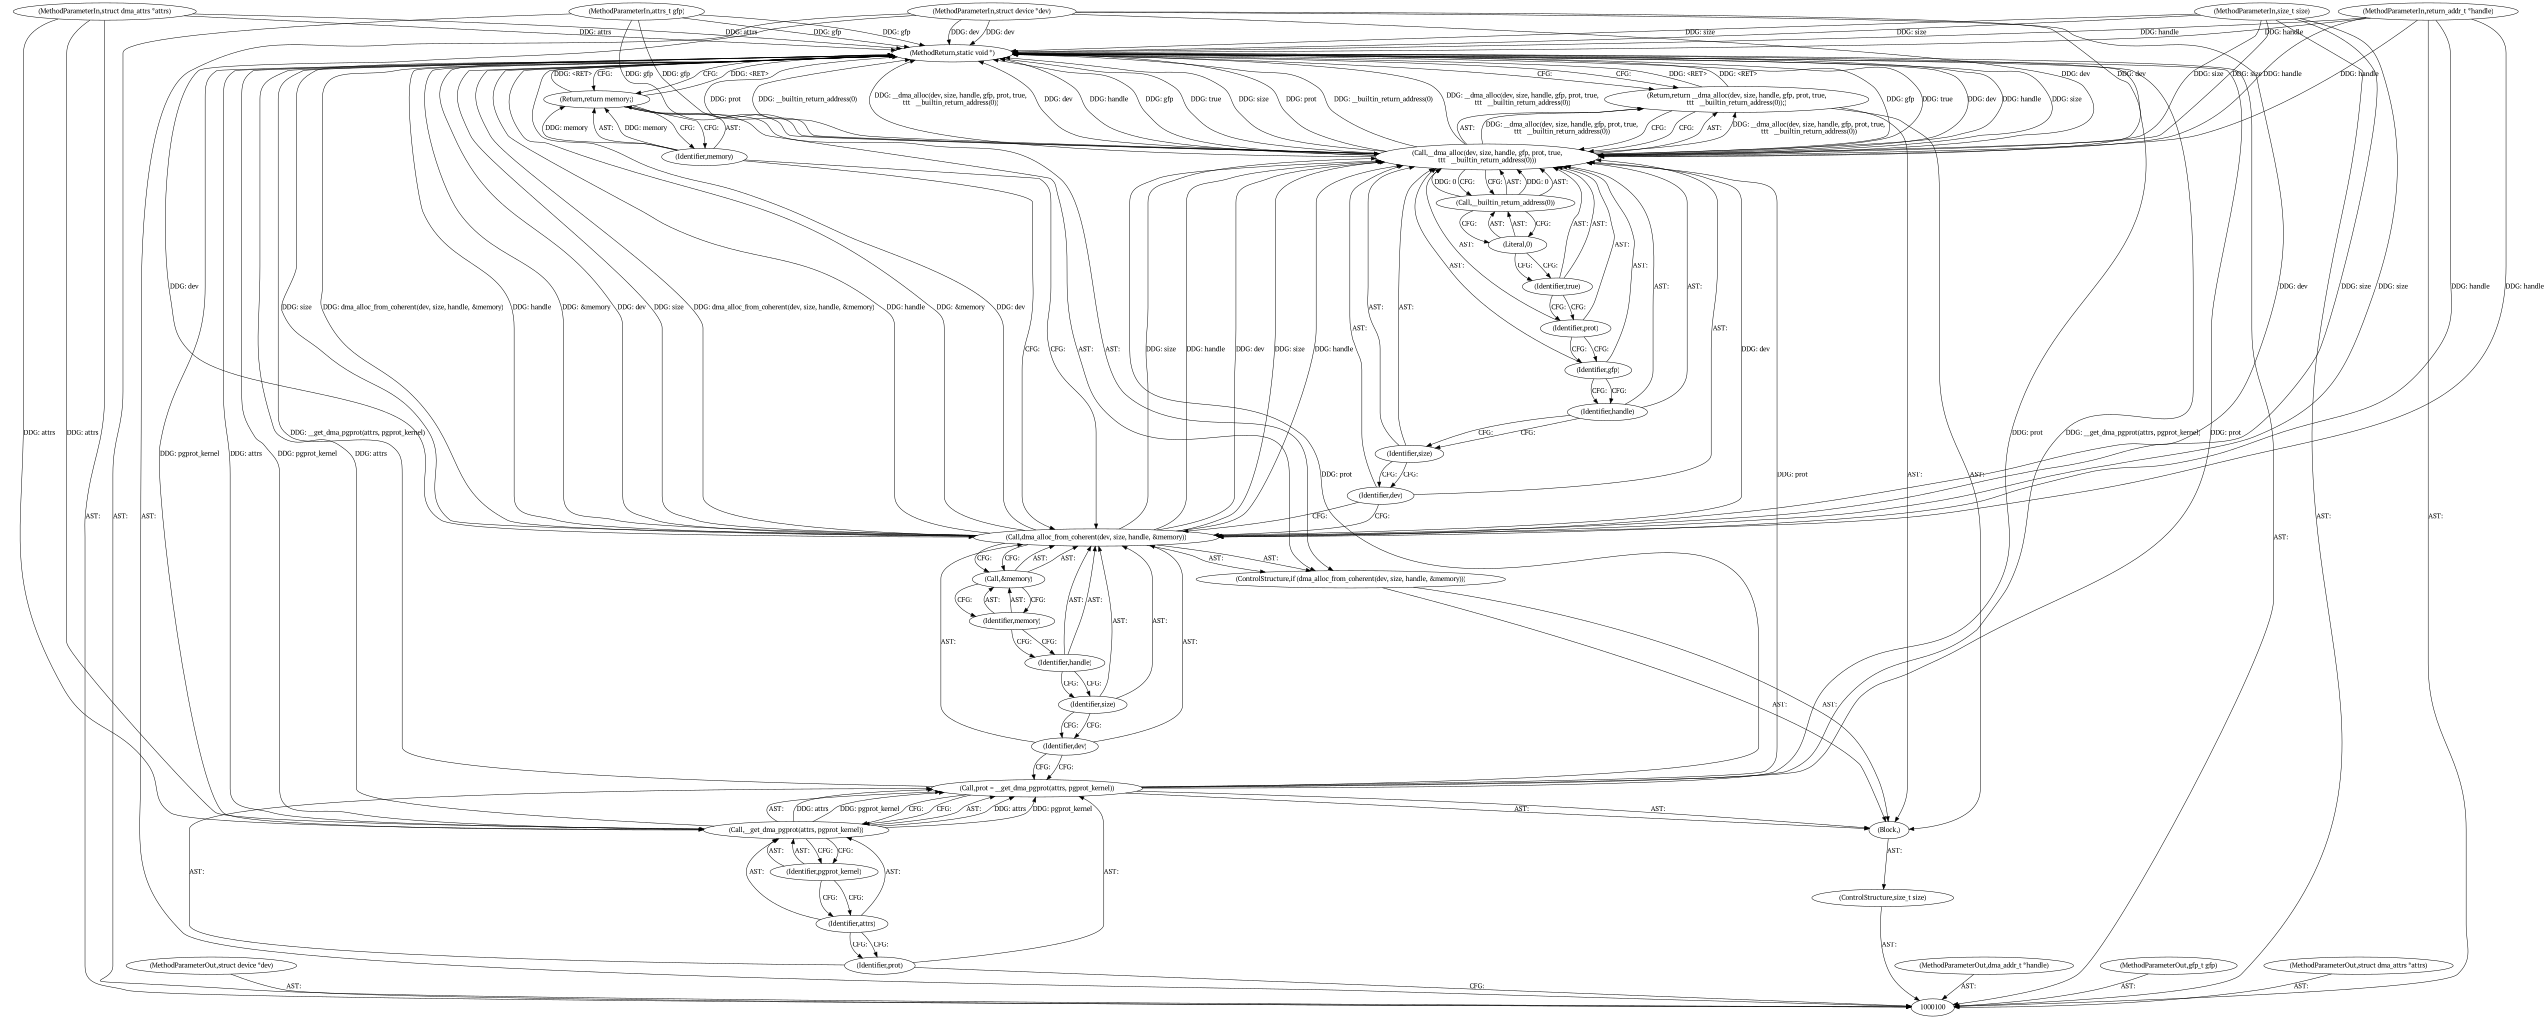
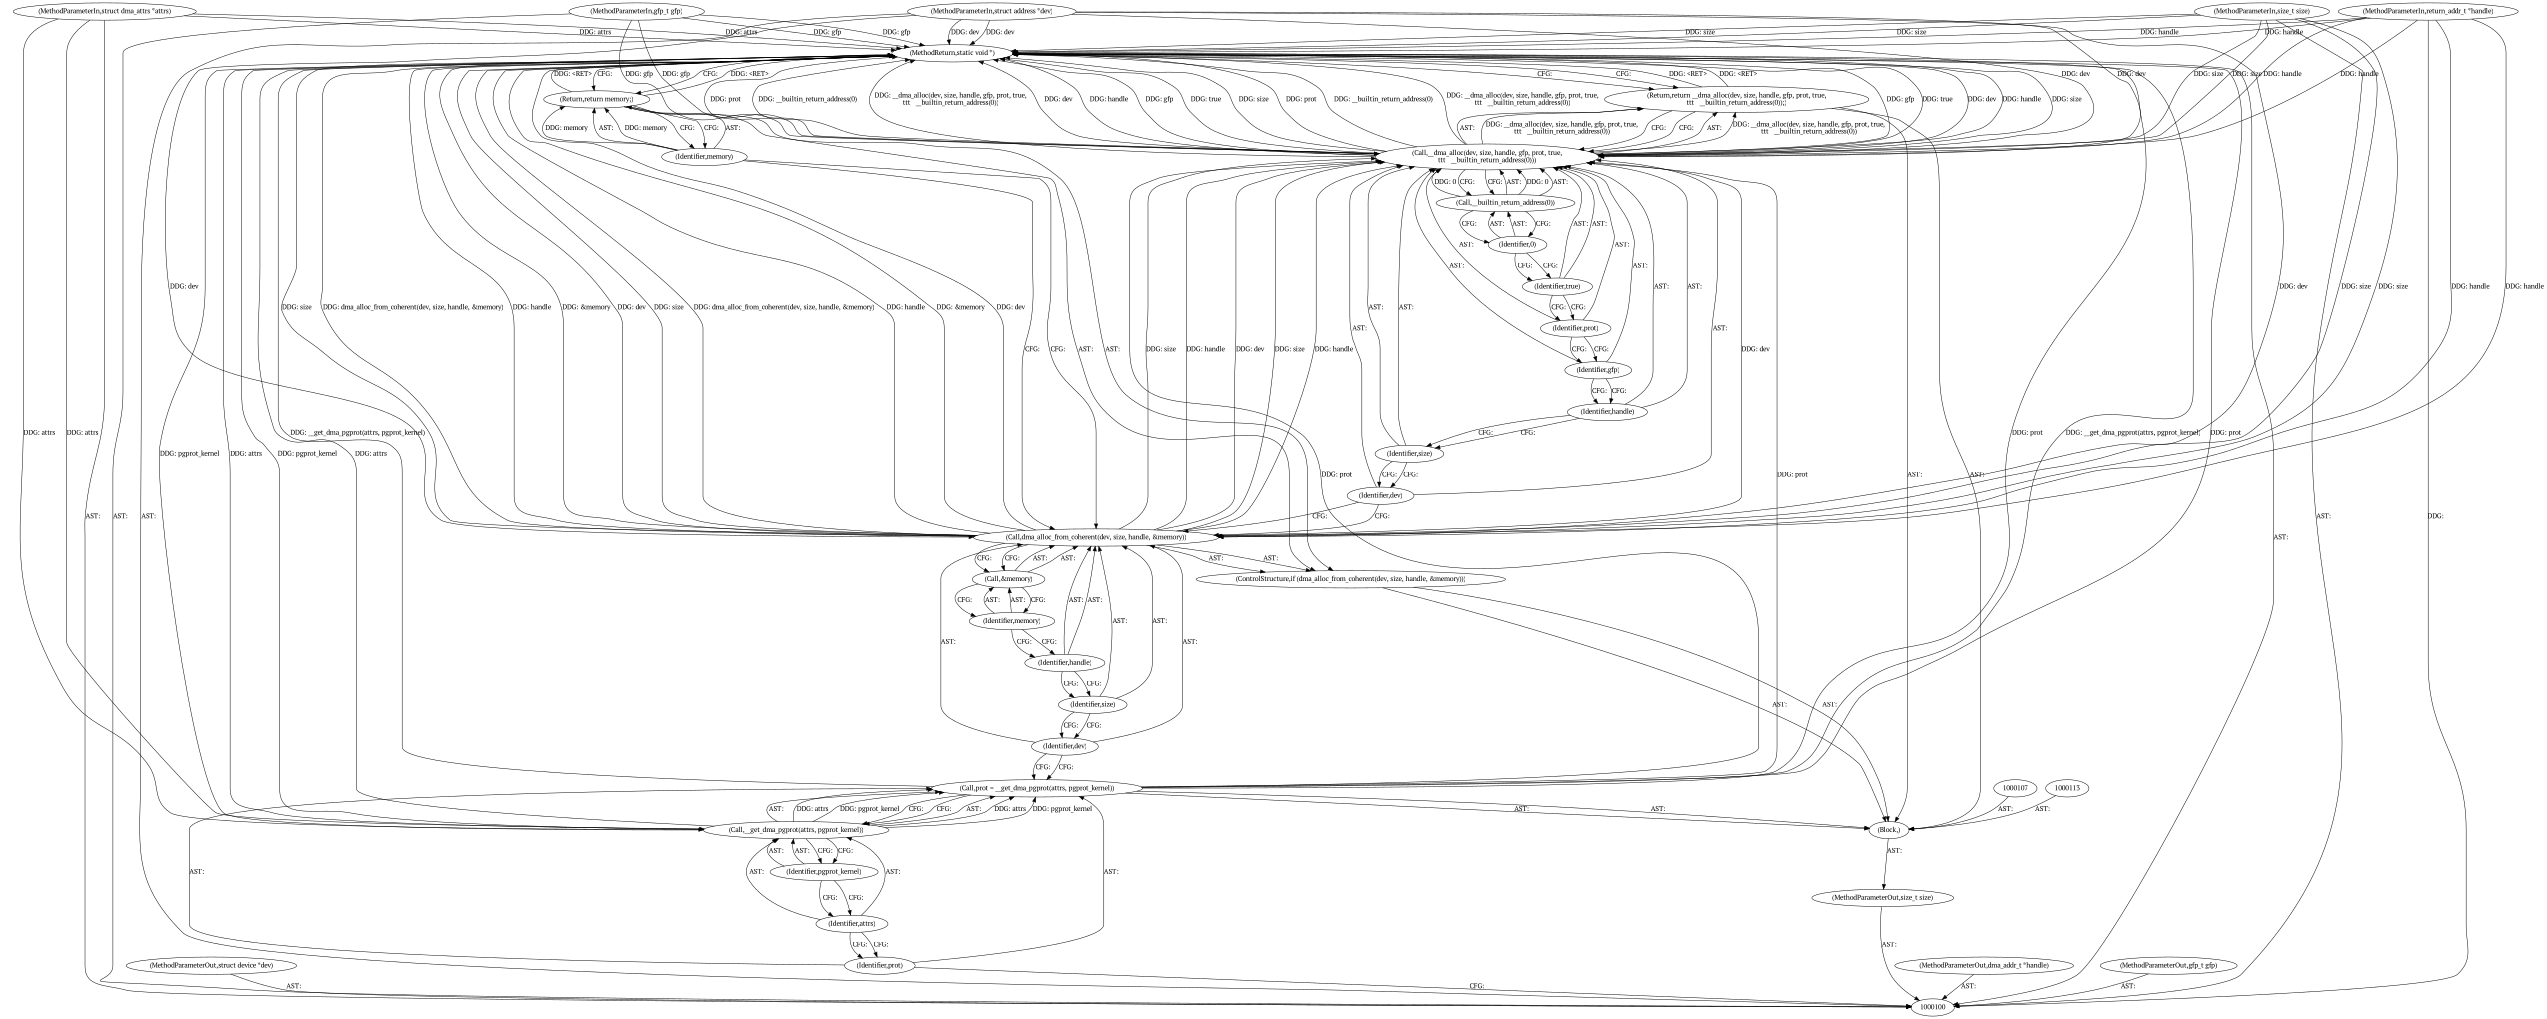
(637, 12) -> (637, 12)
(992, 12) -> (992, 12)
(1518, 245) -> (1518, 245)
(2437, 517) -> (2437, 517)
none -> (2015, 788)
none -> (2067, 788)
(1883, 898) -> (1883, 898)
(2359, 966) -> none
